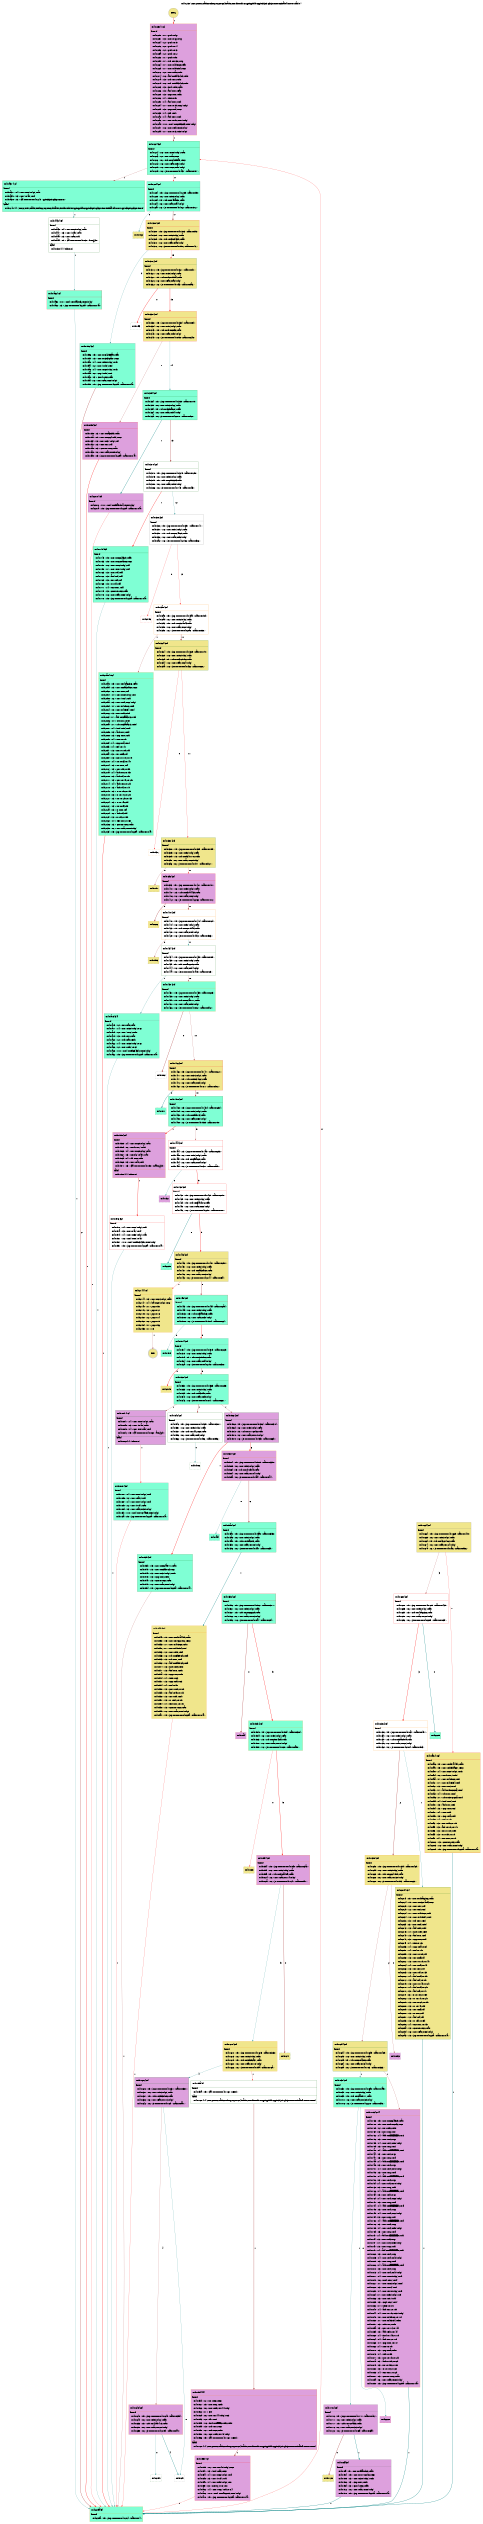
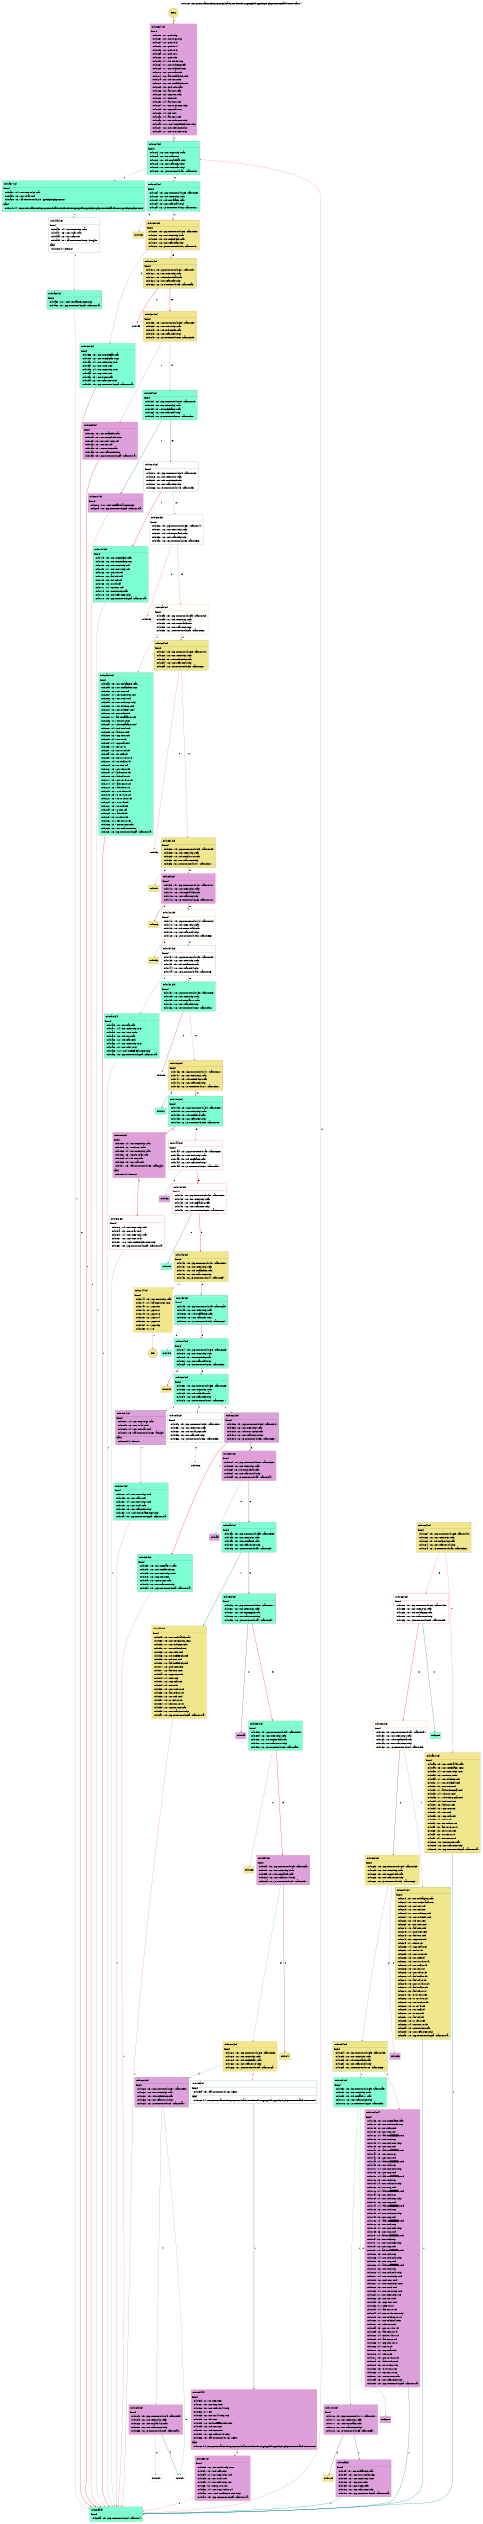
(214, 1537) -> (214, 1537)
none -> (249, 1572)
(357, 2447) -> (357, 2447)
